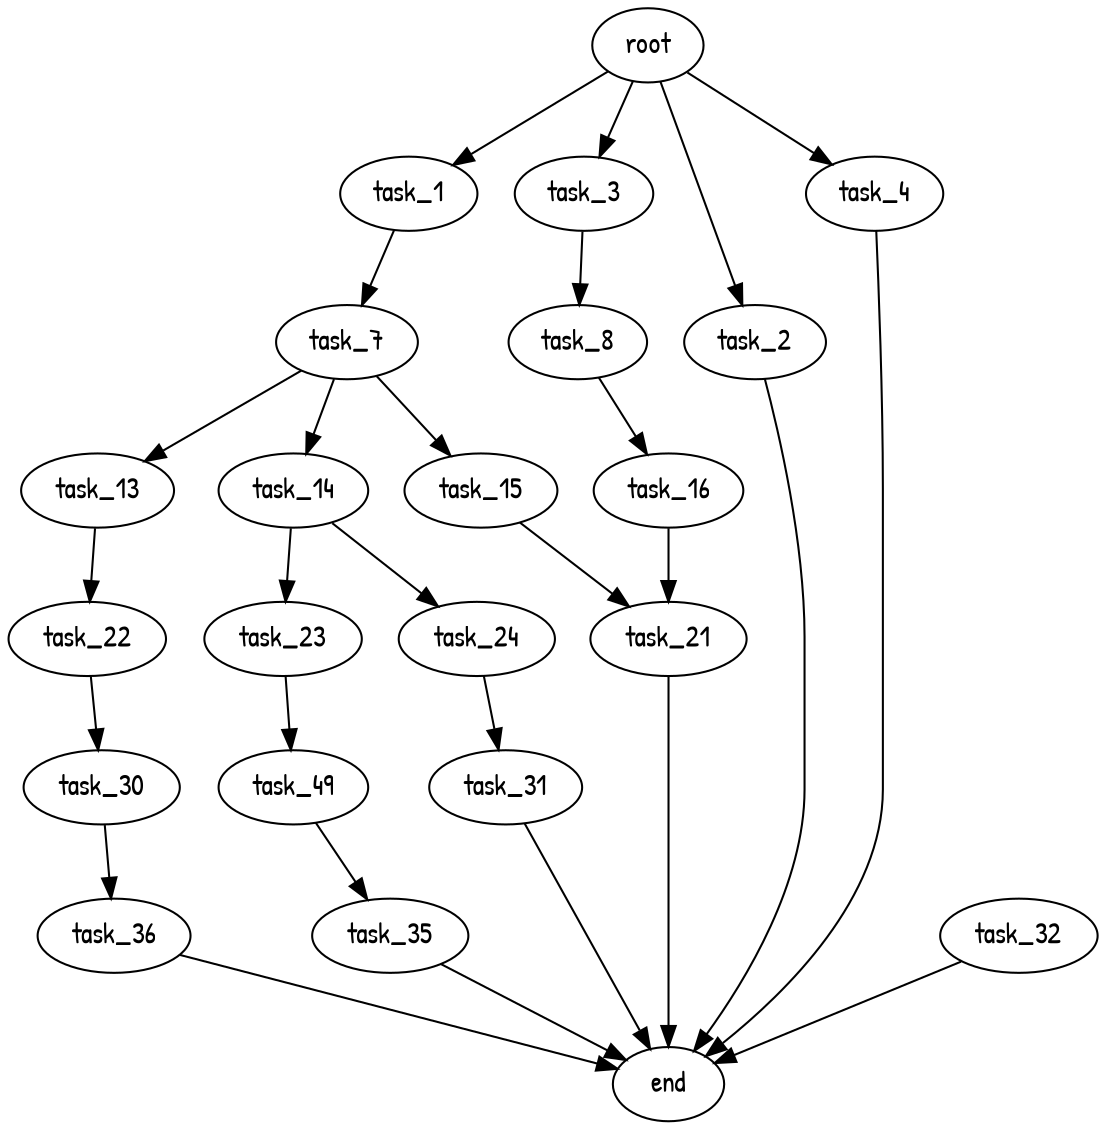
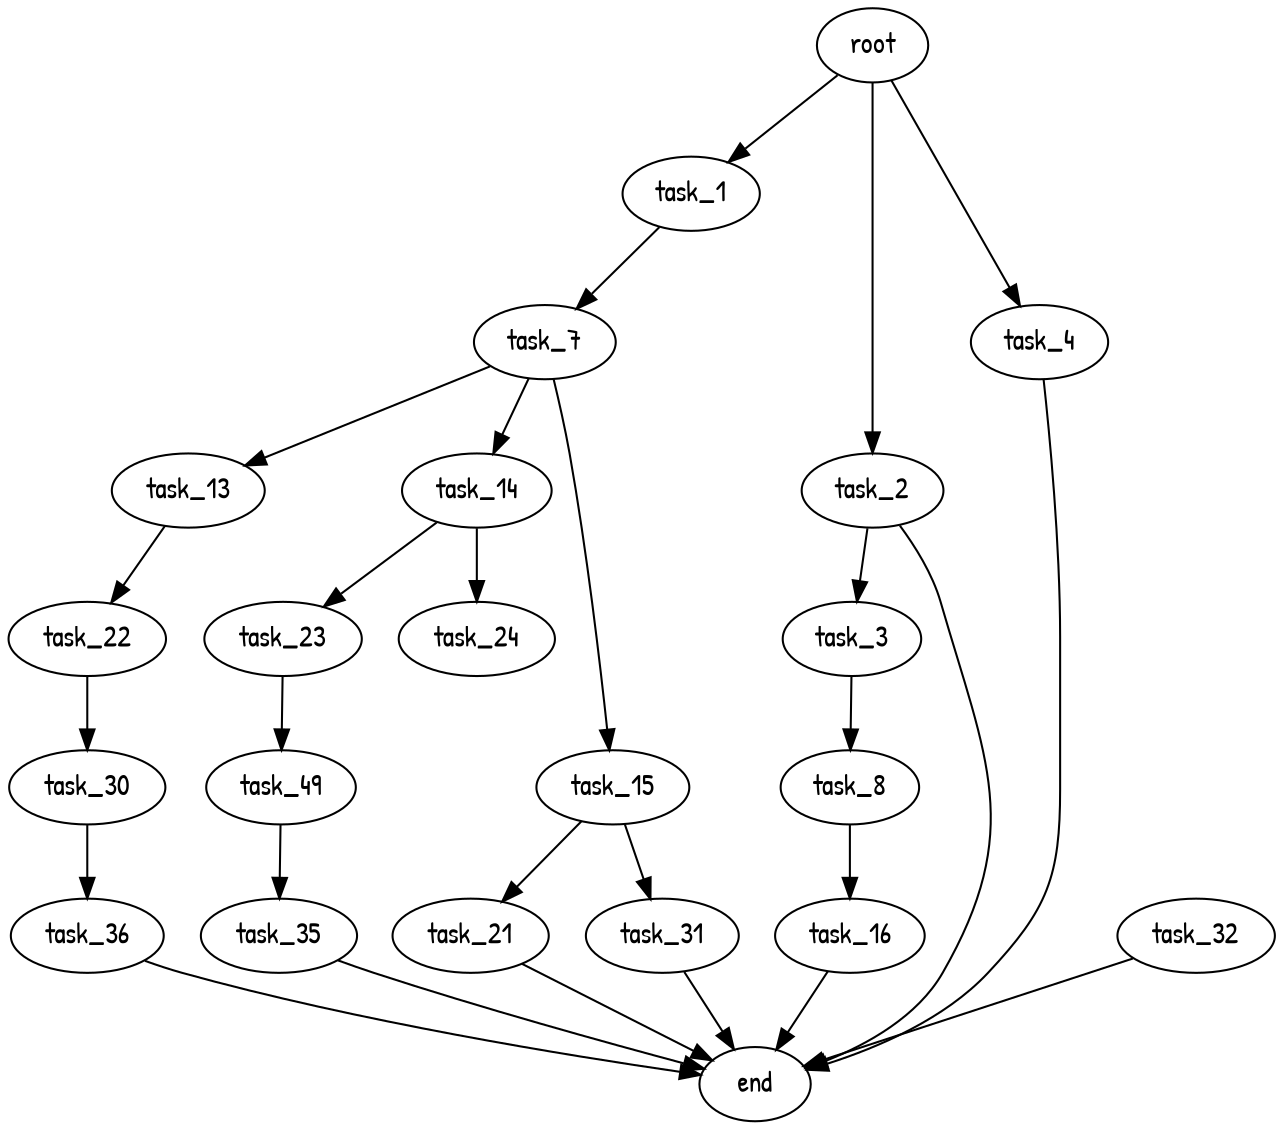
(620, 109) -> (864, 555)
(669, 555) -> (808, 1002)
(489, 702) -> (634, 852)
